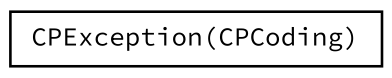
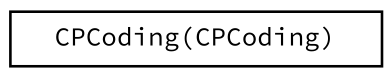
(196, 39) -> (196, 39)
